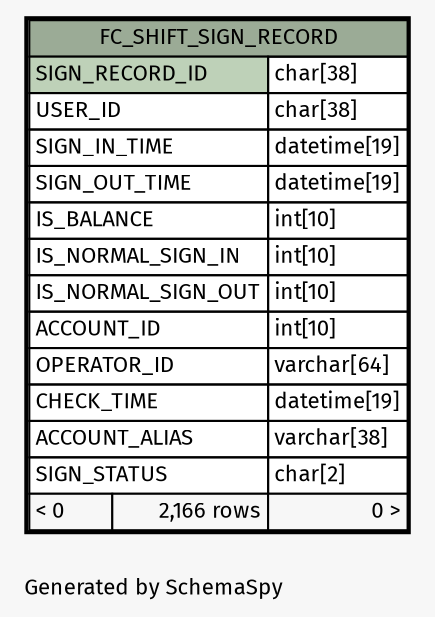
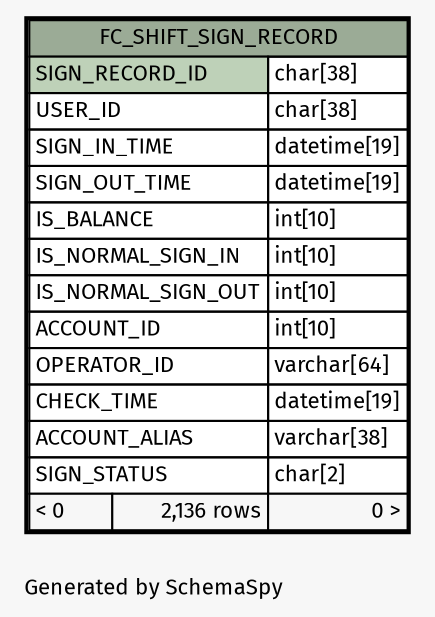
(210, 511) -> (211, 511)
